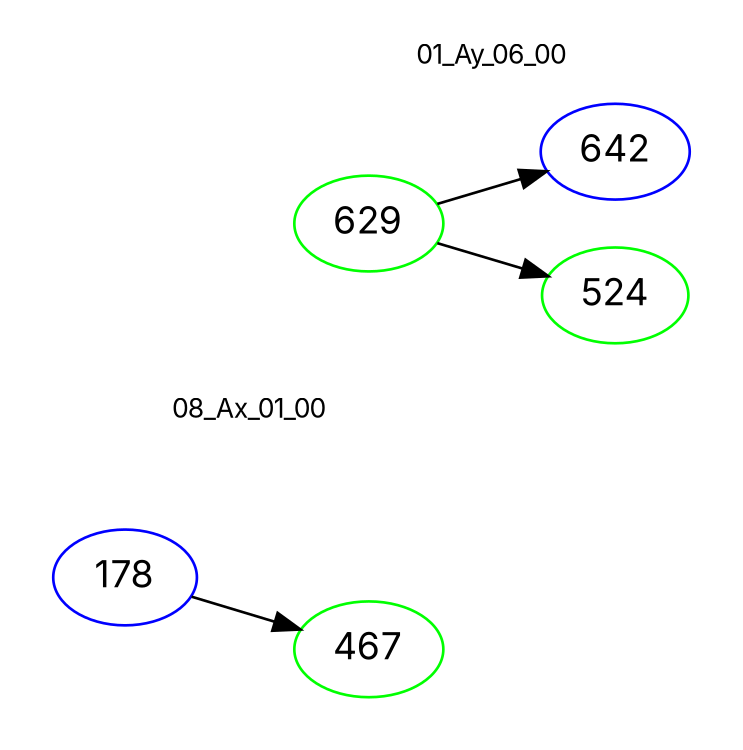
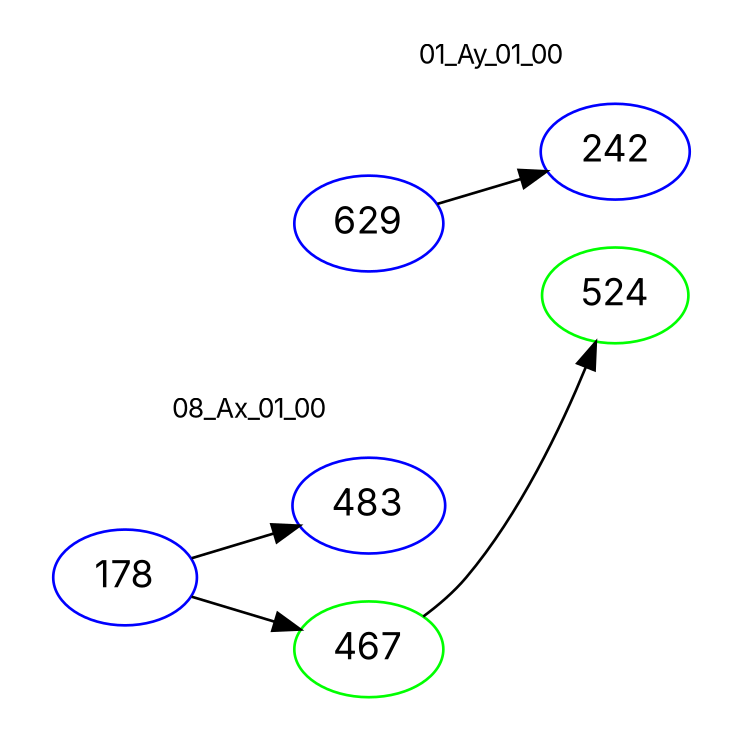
(492, 57) -> (492, 57)
(615, 152) -> (615, 152)
(369, 224) -> (369, 224)
(480, 256) -> (519, 502)
none -> (369, 506)
